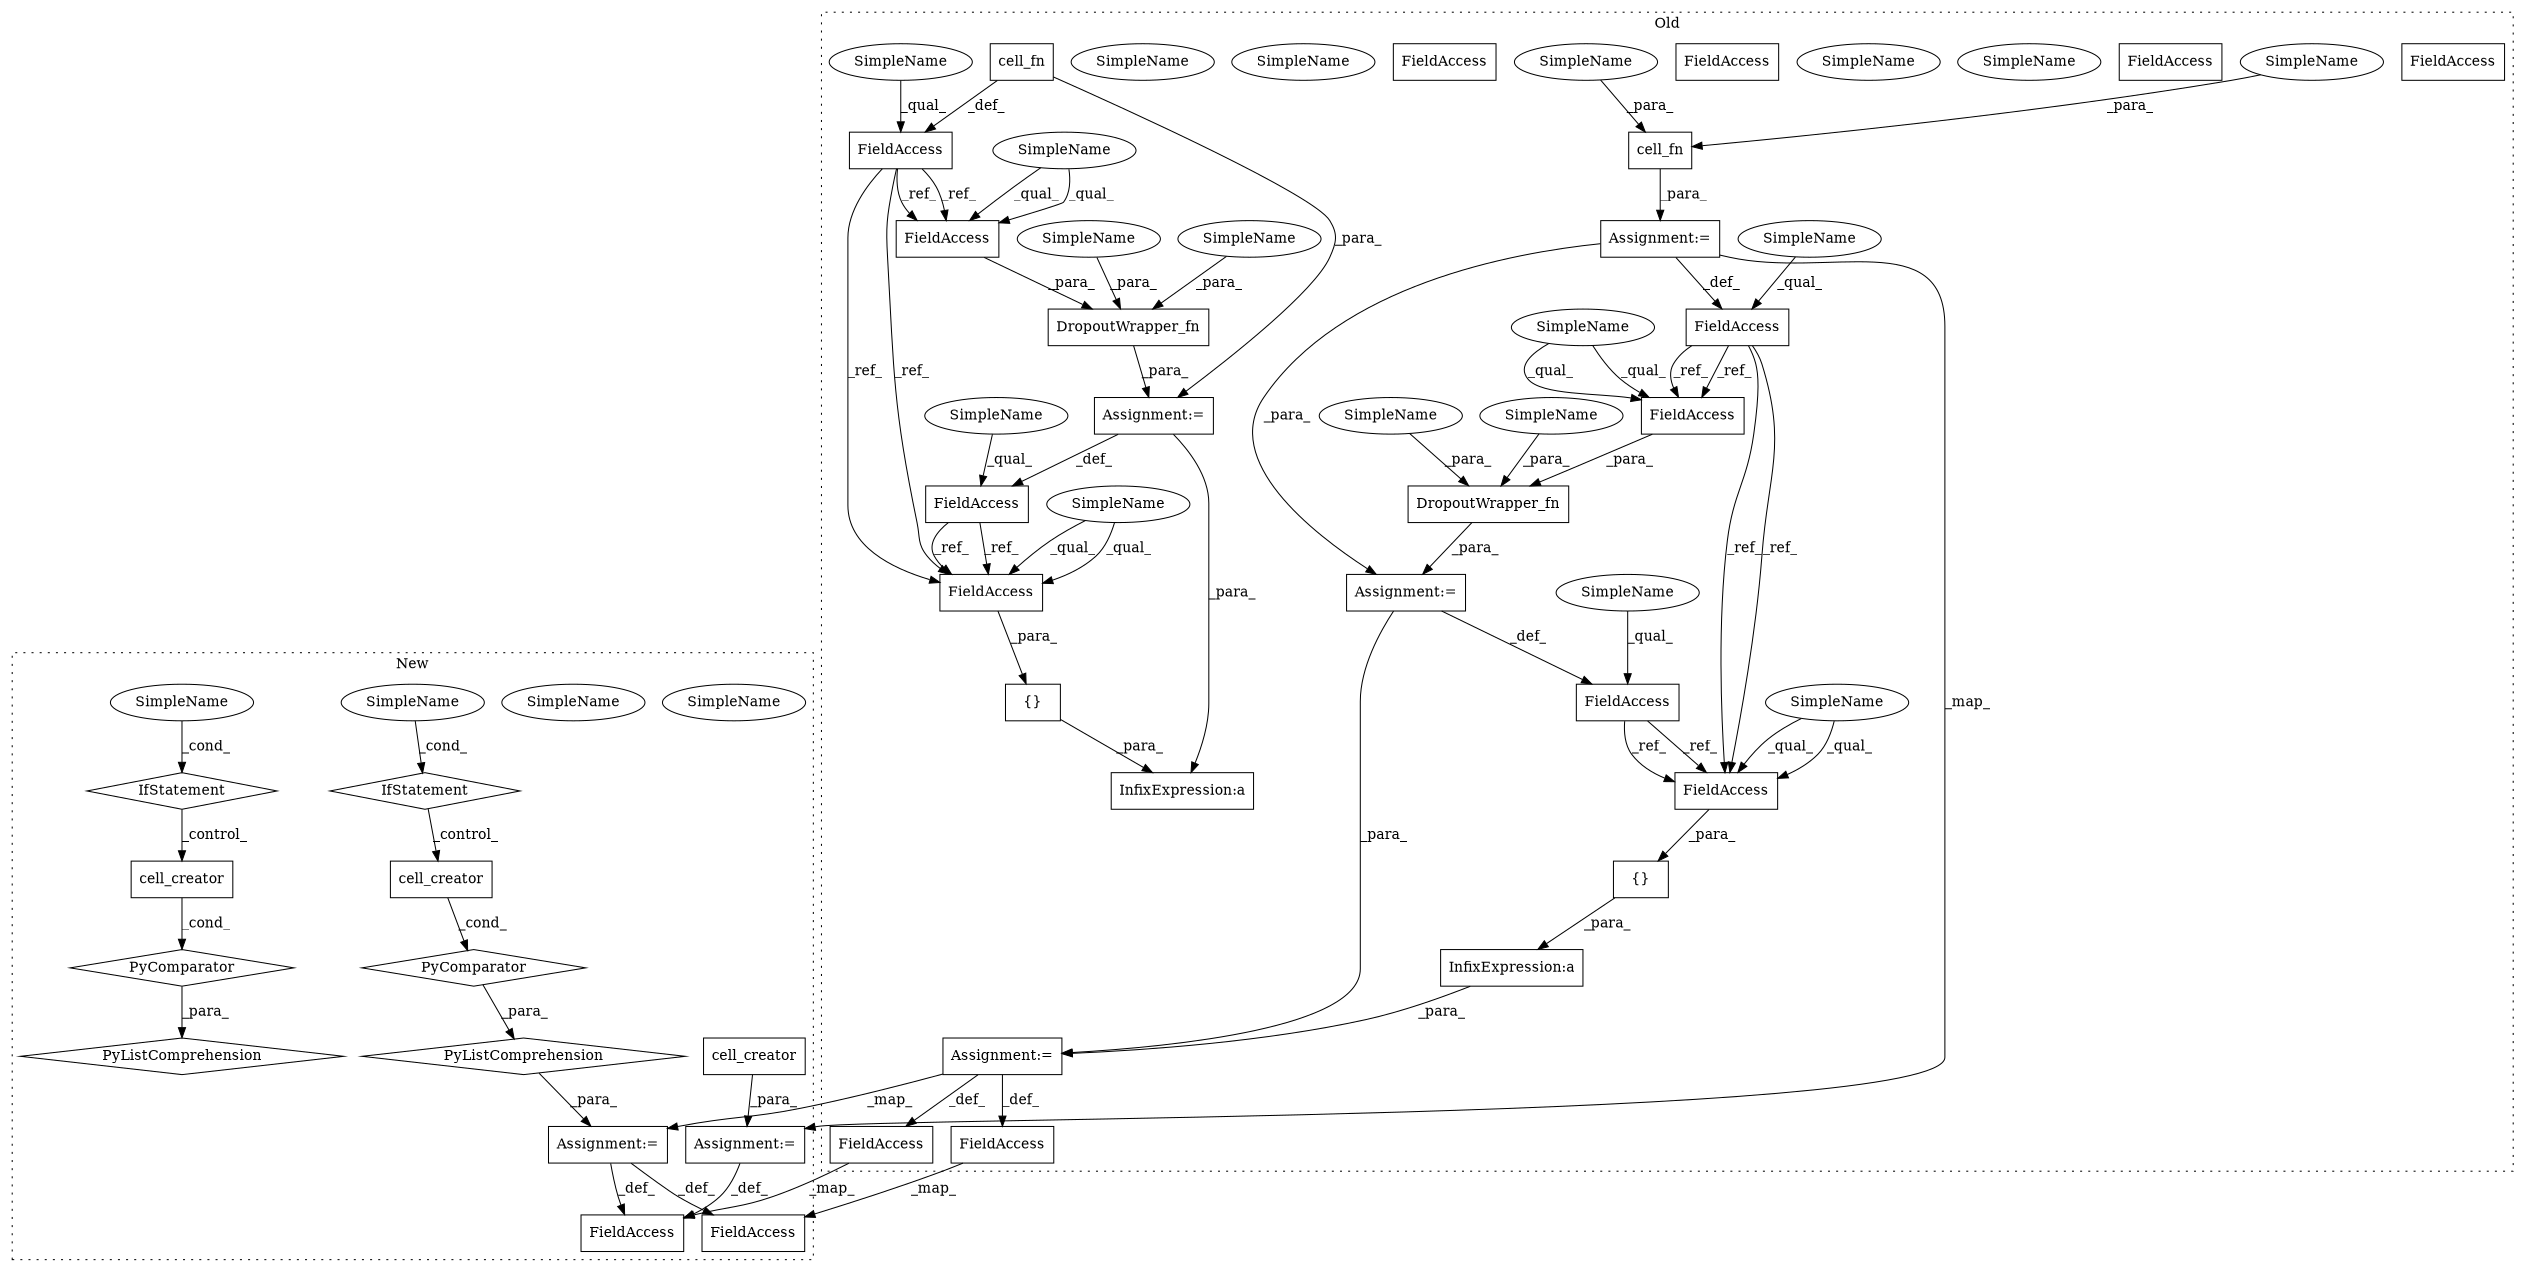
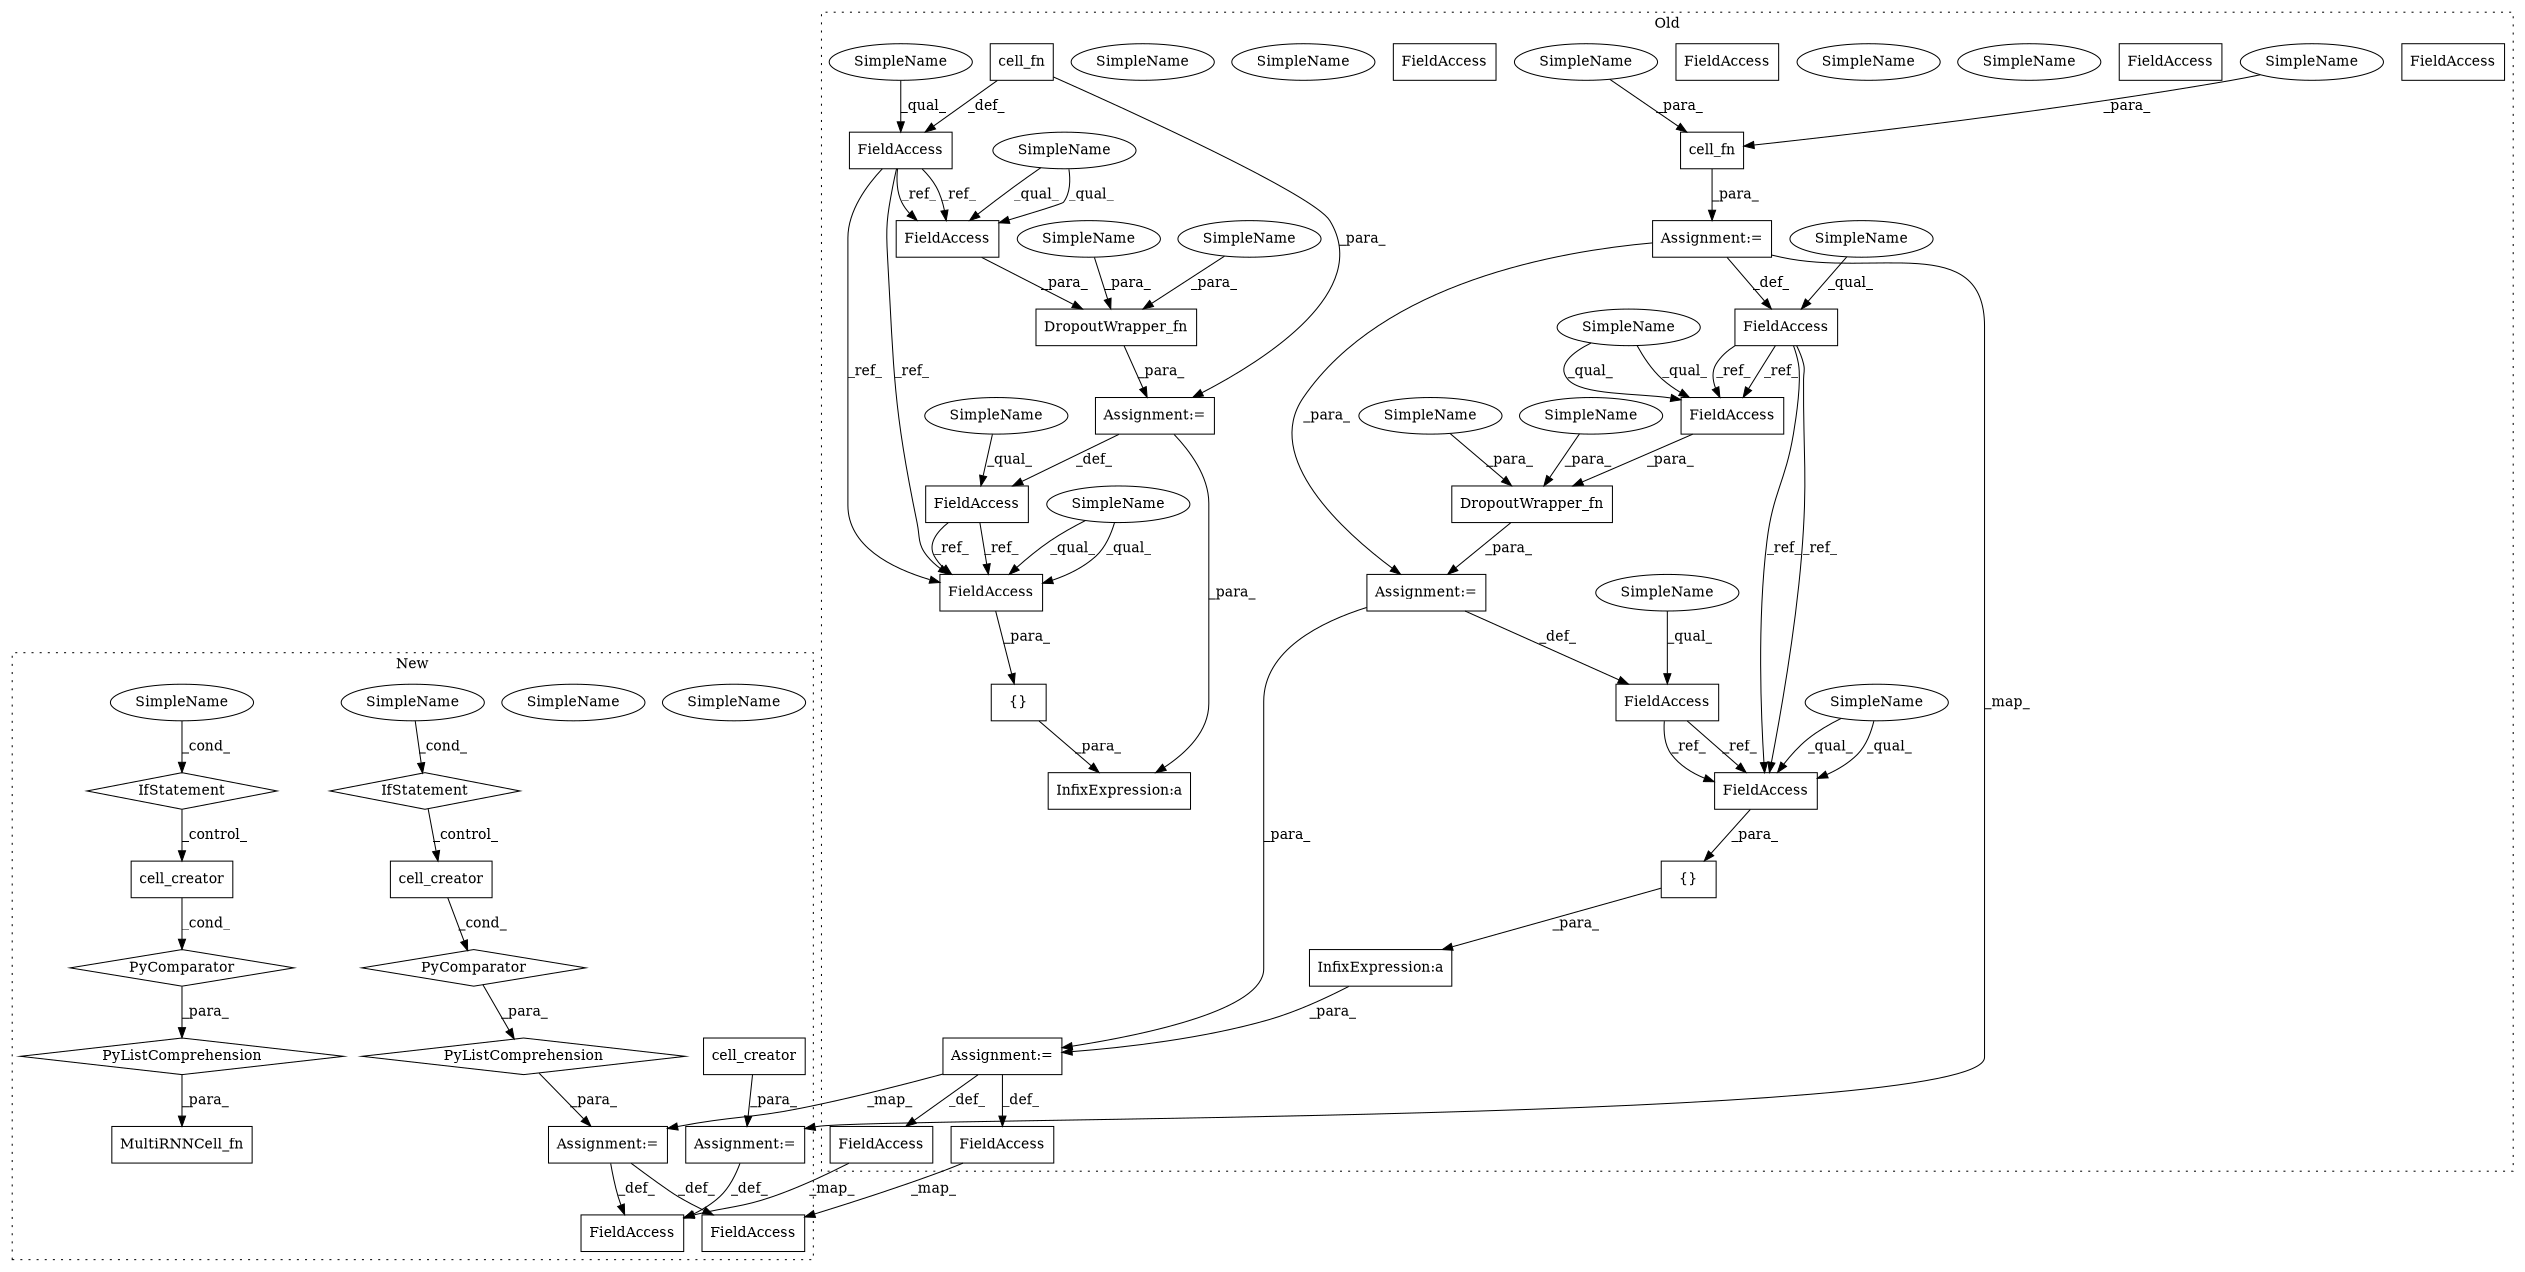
none -> (182, 1145)
